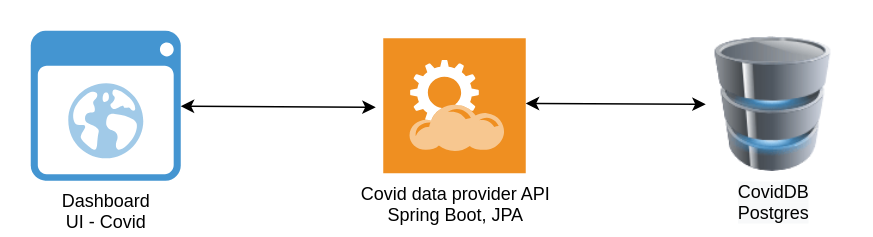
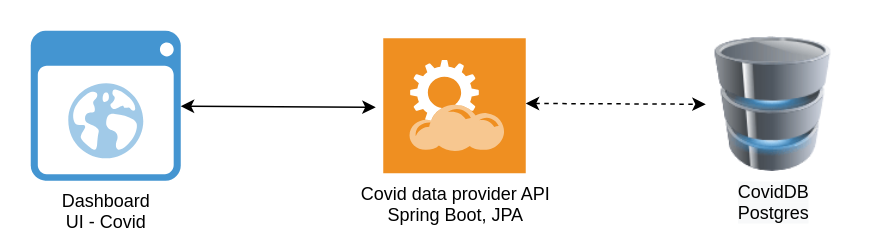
(617, 104) -> (617, 104)
